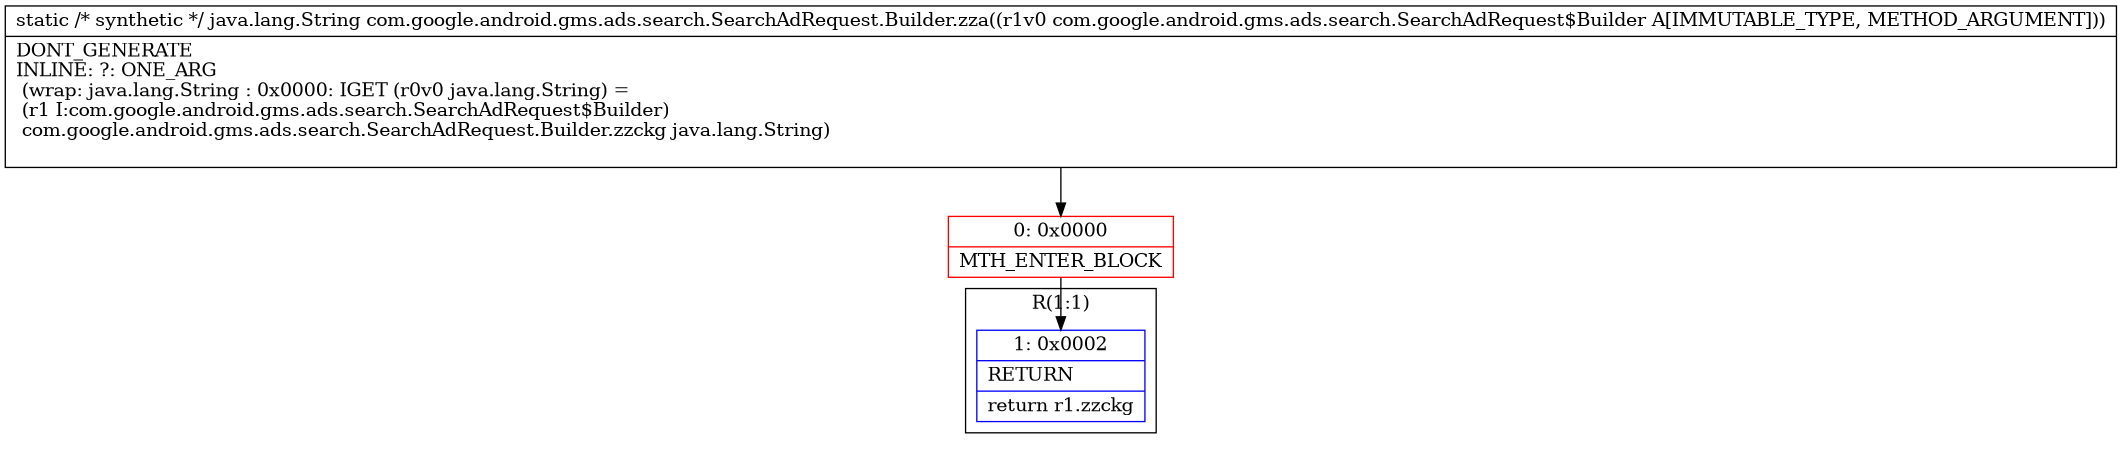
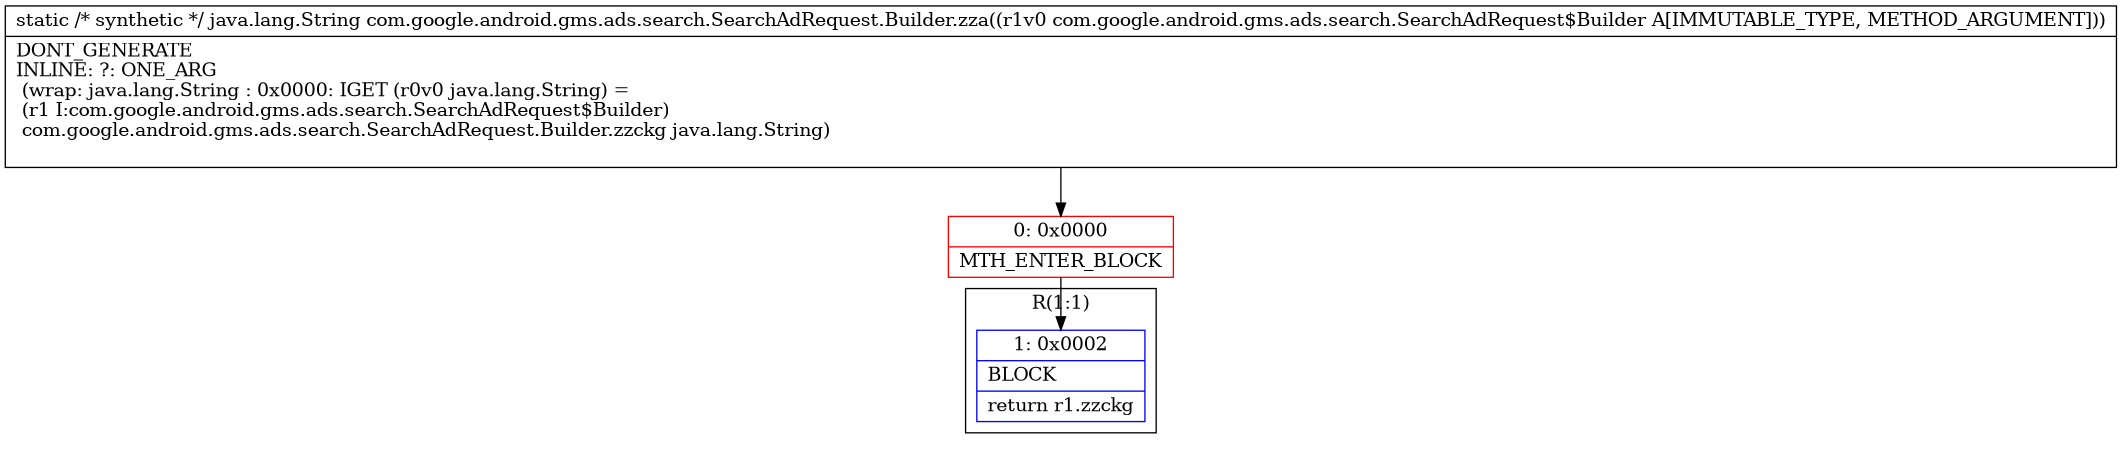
(1030, 375) -> (1022, 375)
